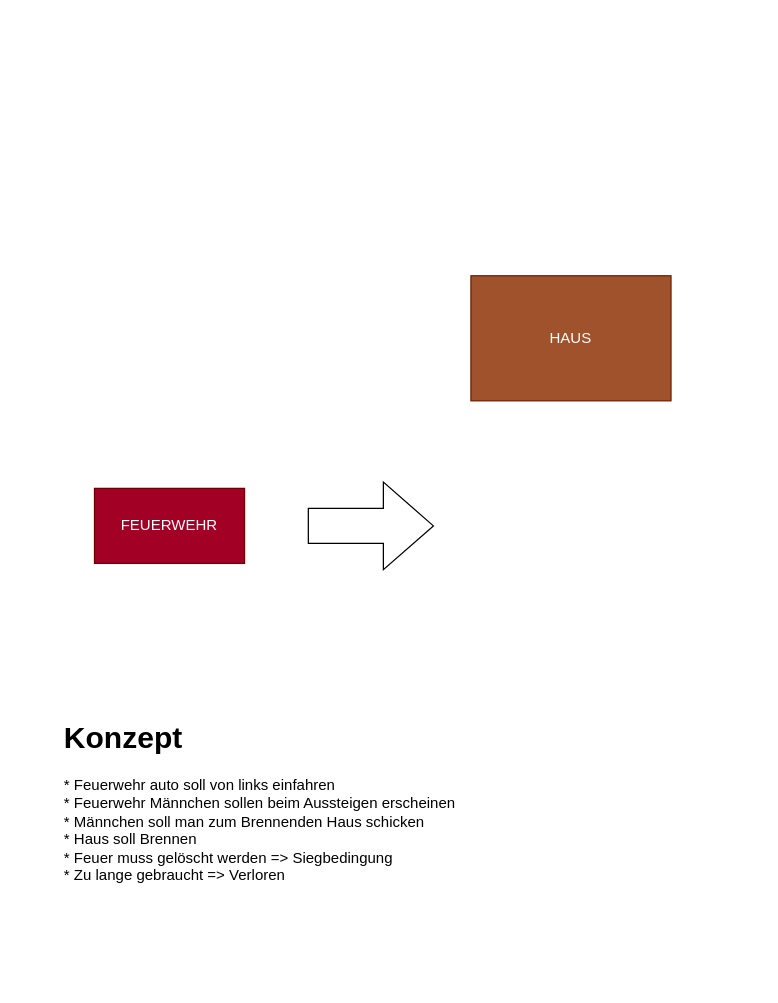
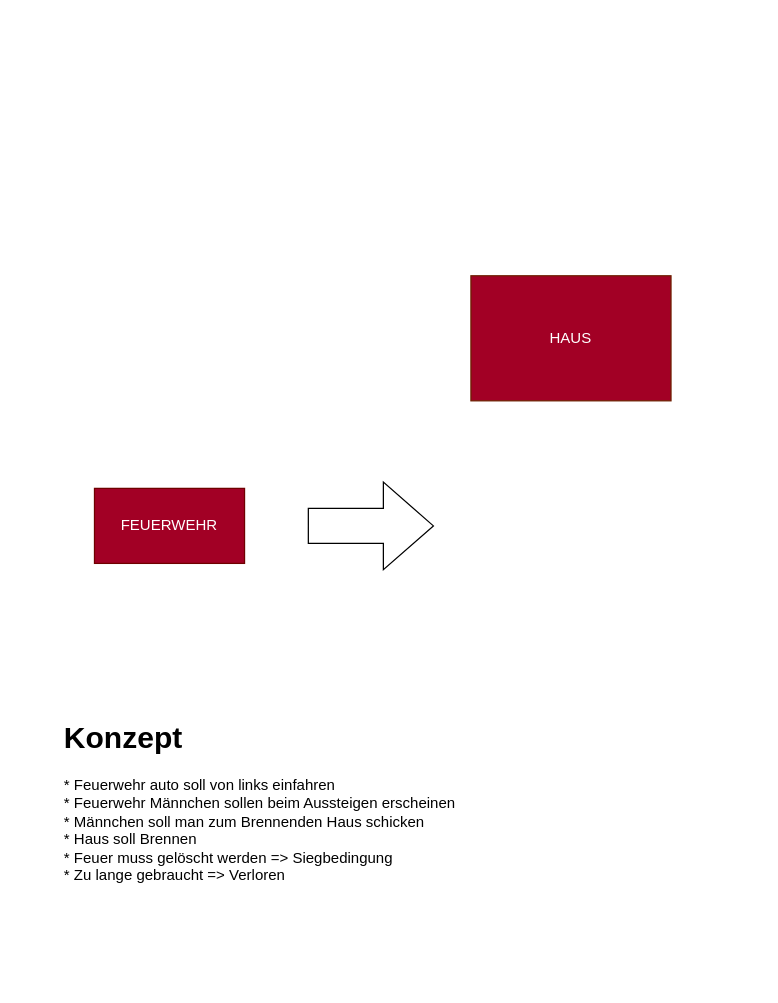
(571, 338) -> (571, 338)
